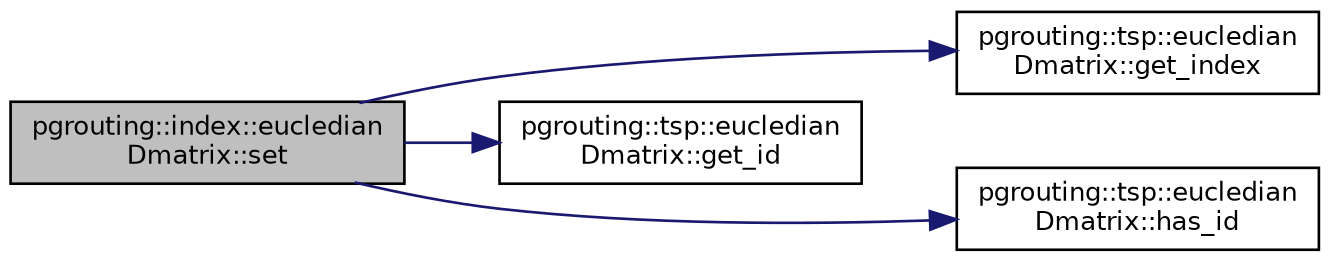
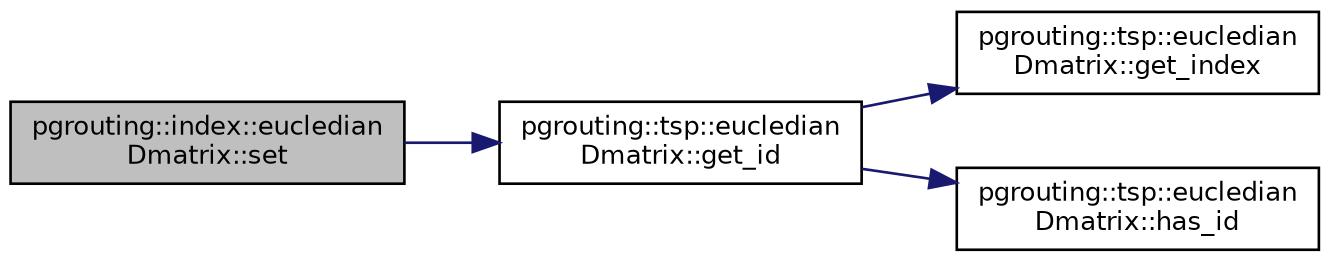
(643, 62) -> (896, 100)
(641, 219) -> (896, 174)
